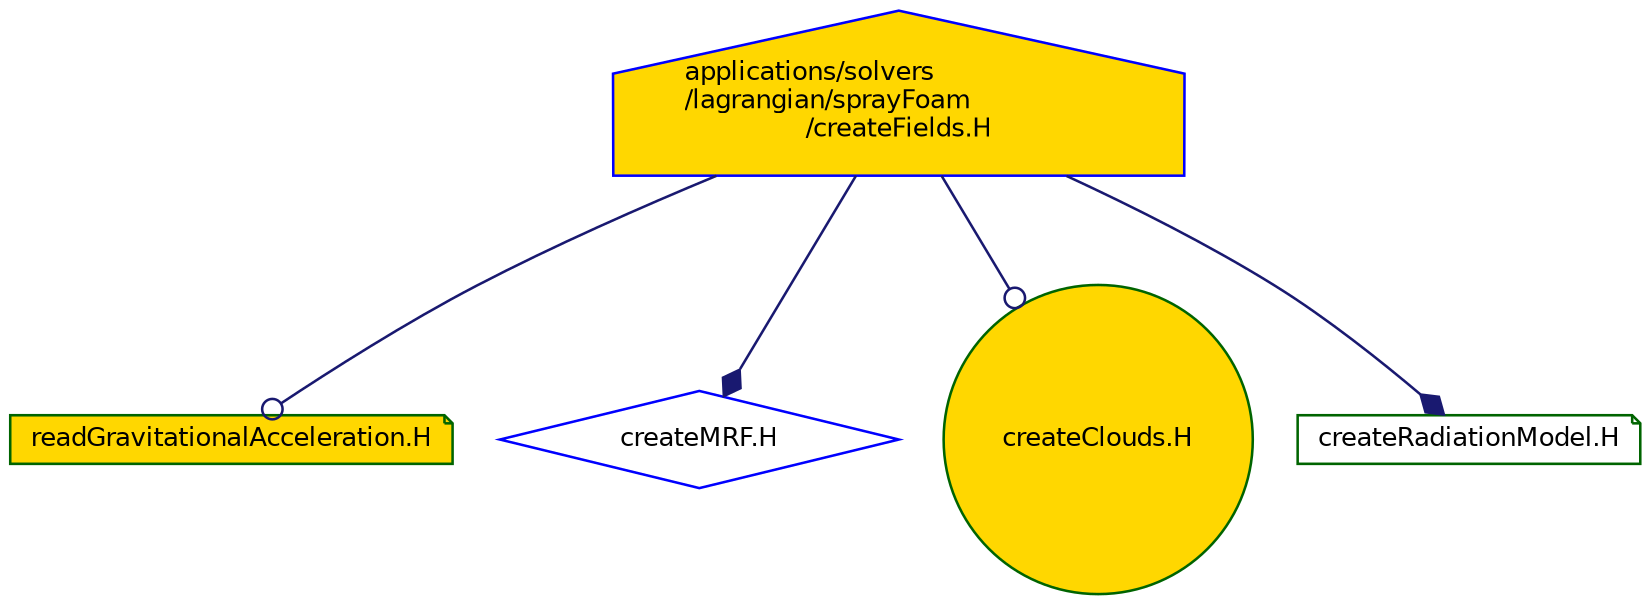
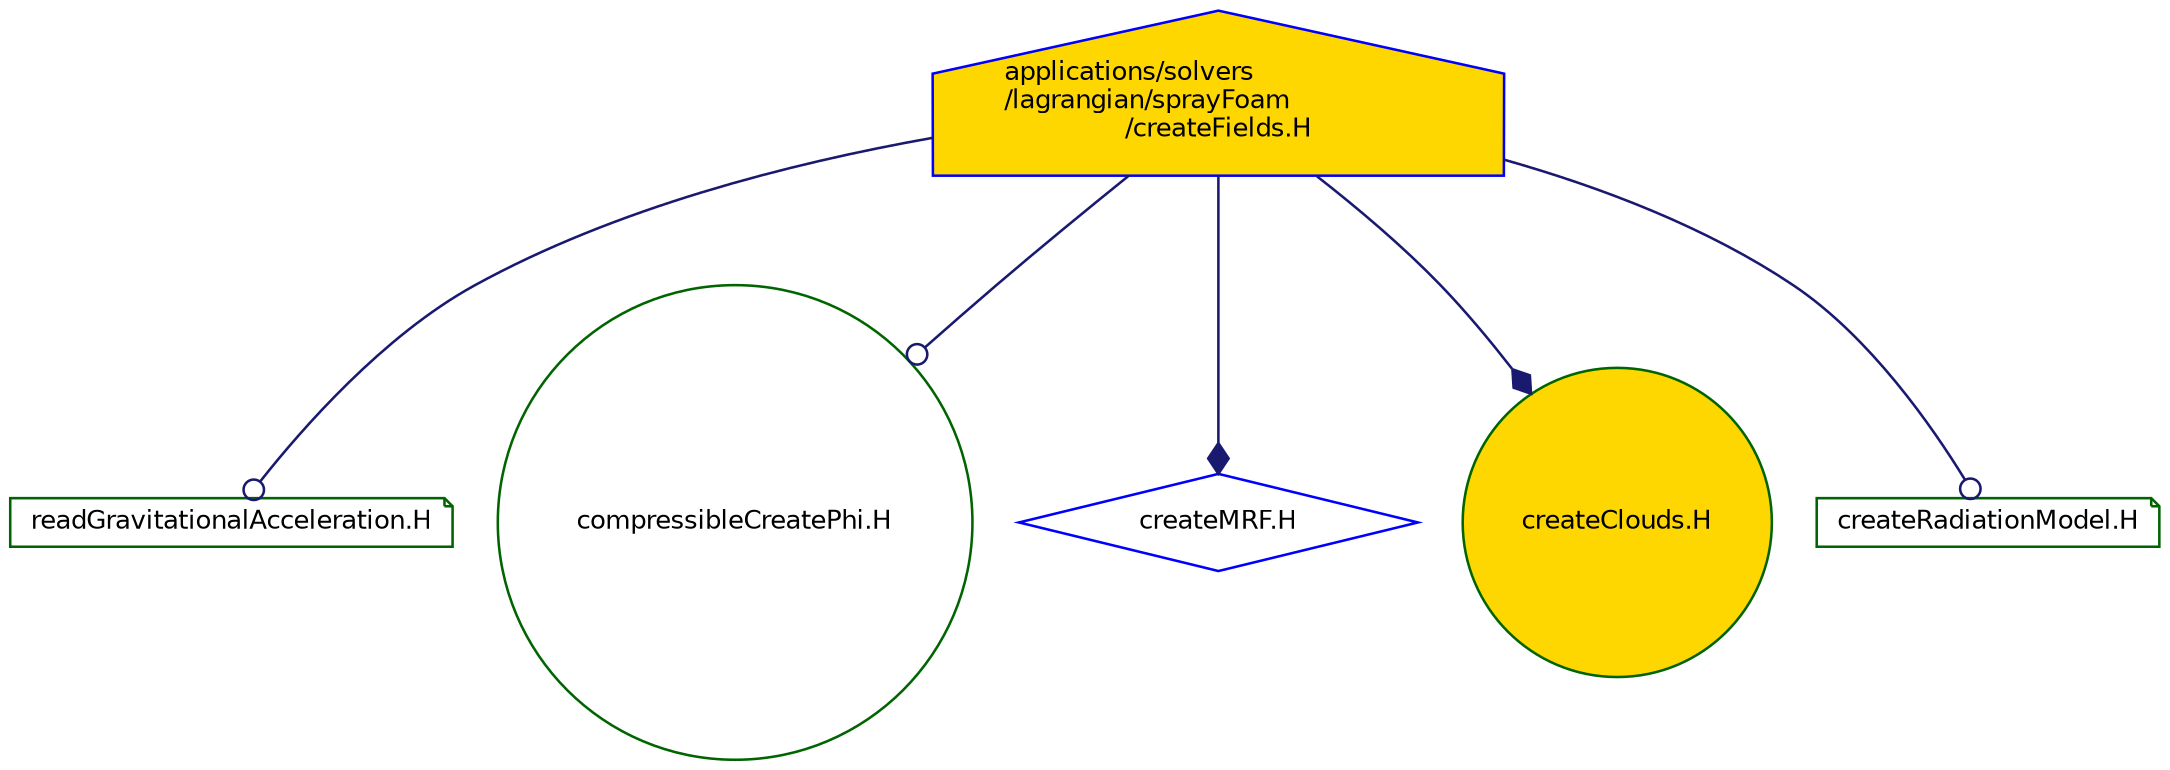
(975, 232) -> (1421, 266)
(1252, 272) -> (1770, 271)
(231, 440) -> (231, 522)
none -> (735, 522)
